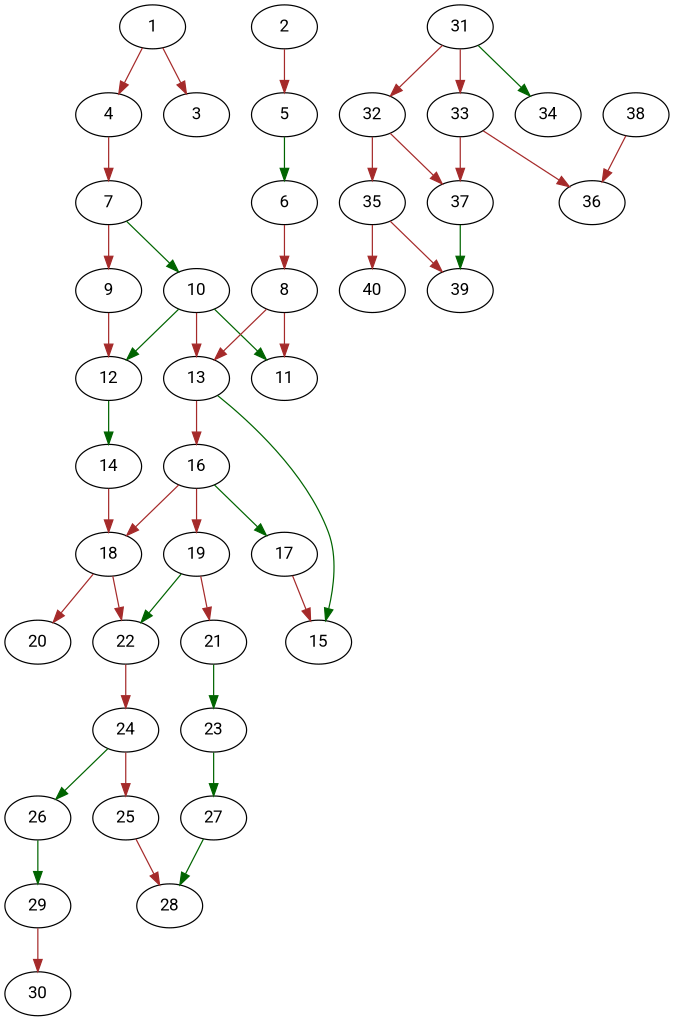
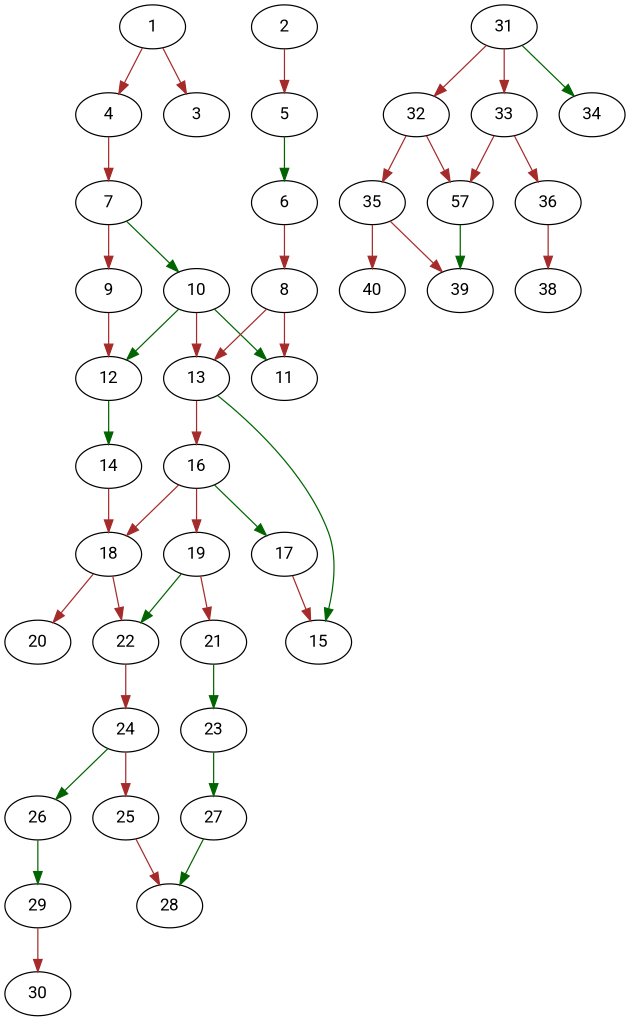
(617, 153) -> (548, 241)
(460, 203) -> (460, 203)
